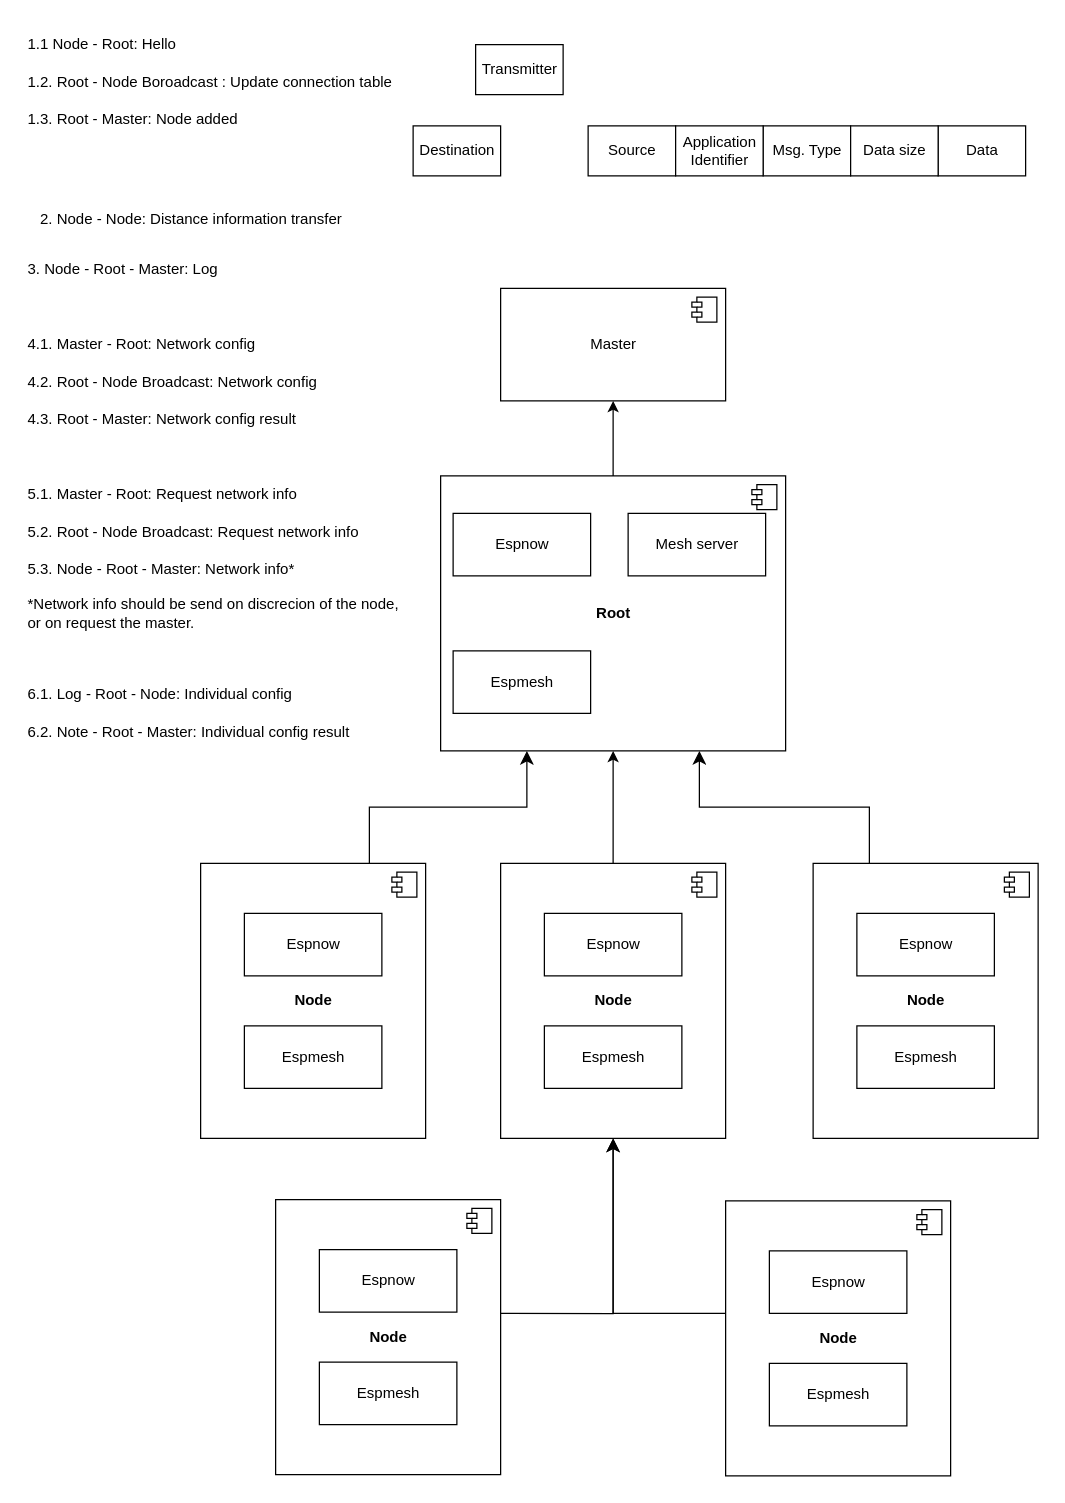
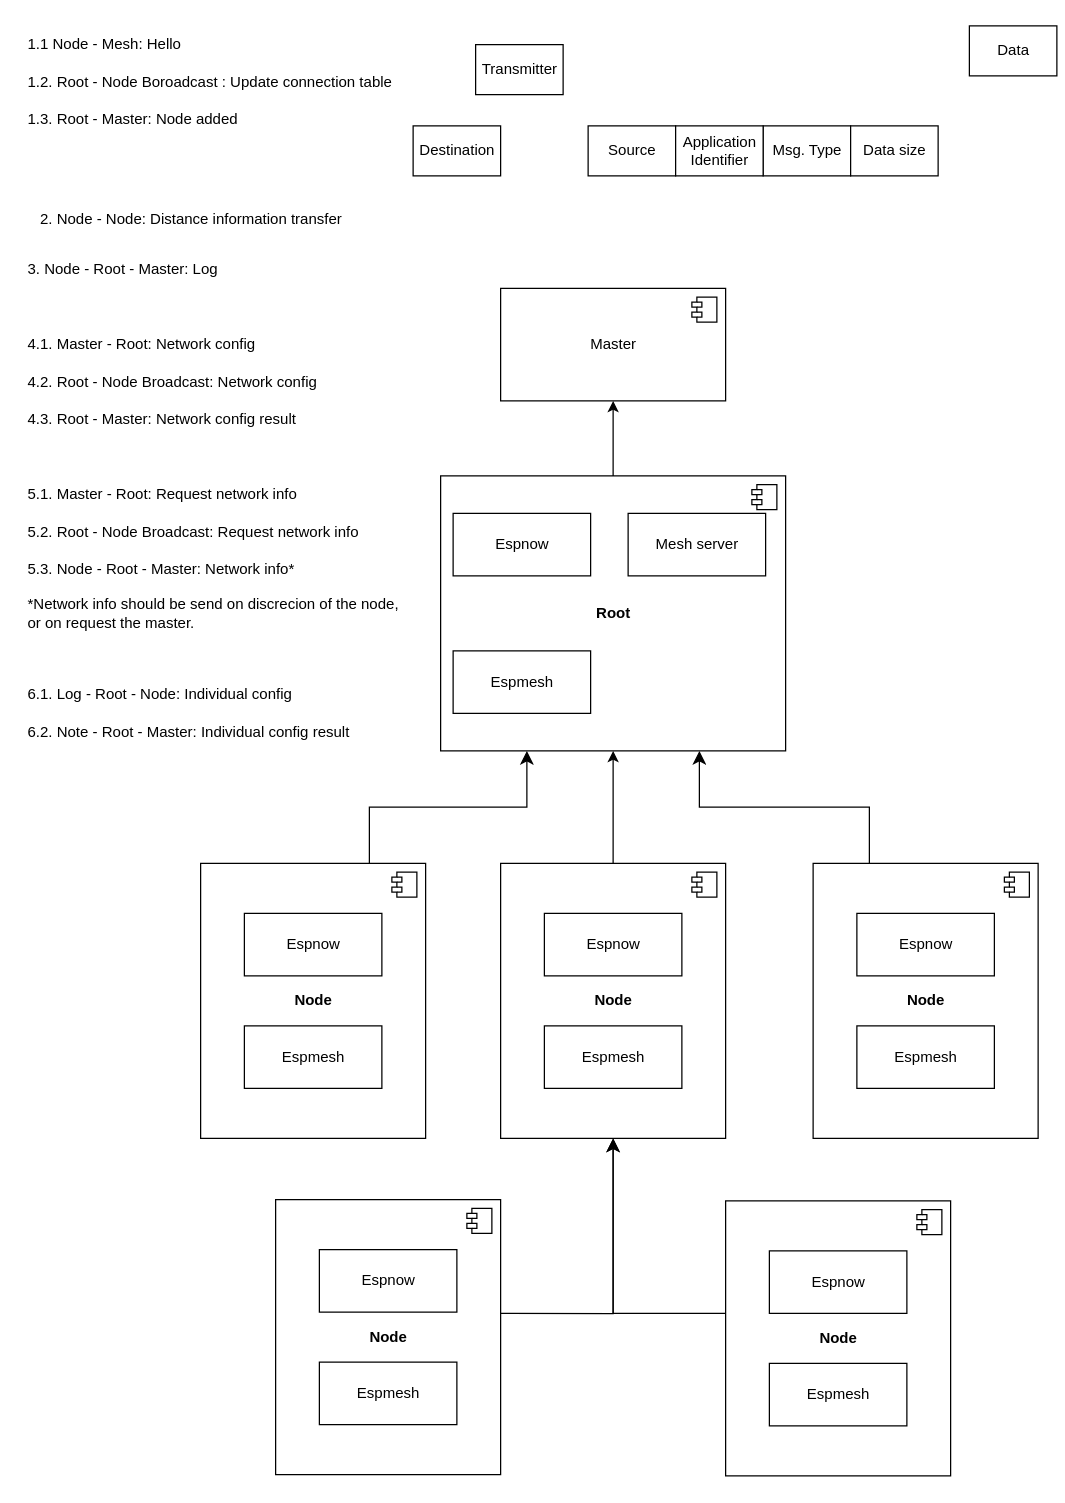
(105, 44) -> (105, 44)
(982, 151) -> (1013, 51)
